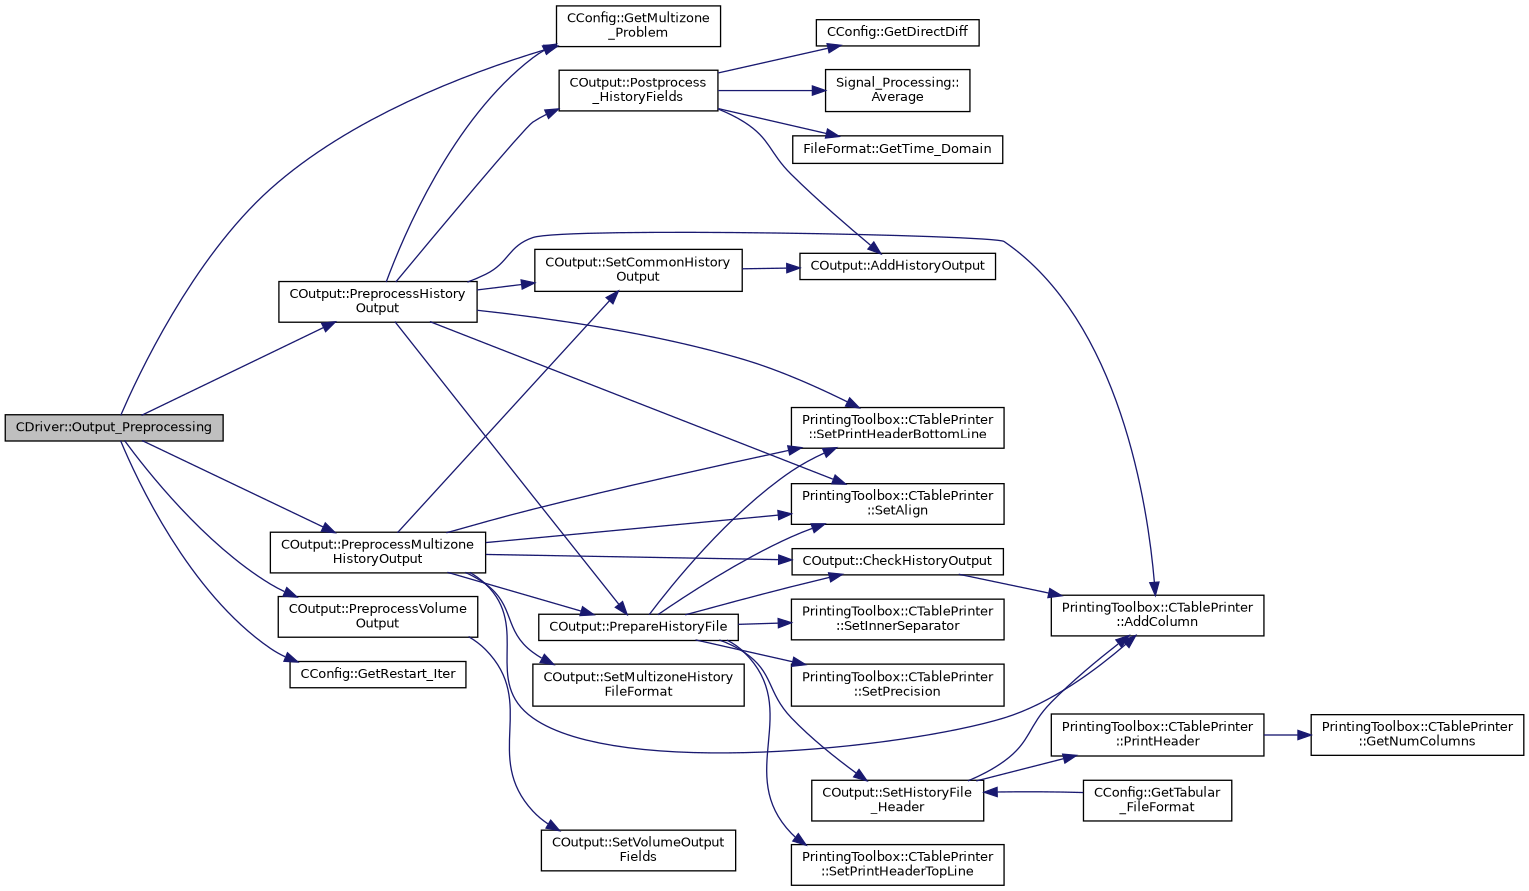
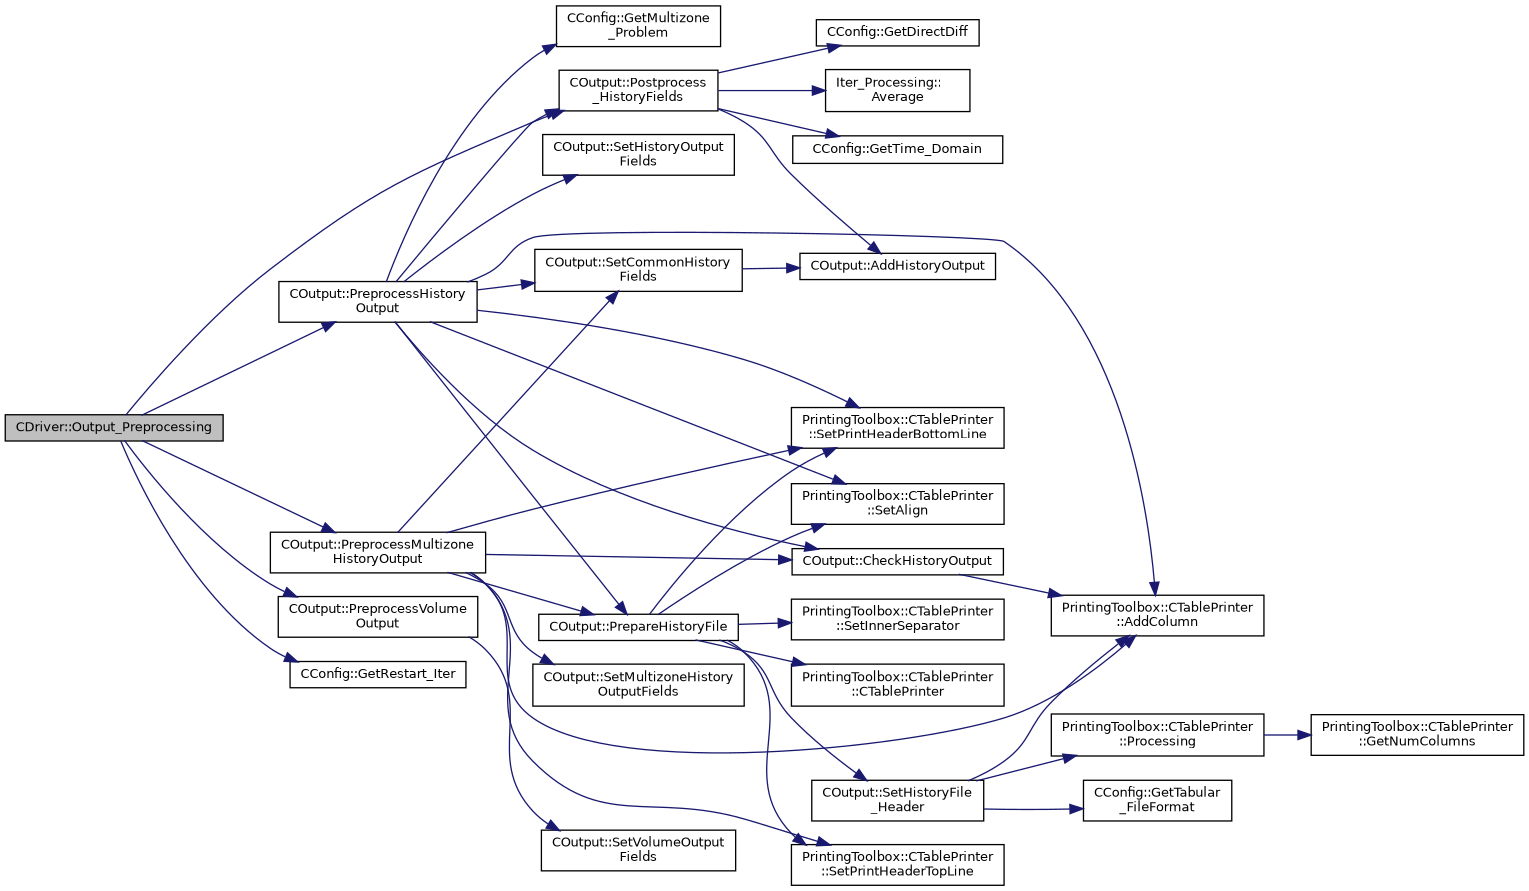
(898, 91) -> (898, 91)
(898, 150) -> (898, 150)
none -> (639, 155)
(285, 177) -> (317, 234)
(639, 270) -> (639, 270)
(632, 529) -> (569, 789)
(757, 596) -> (577, 474)
(639, 685) -> (639, 685)
(898, 685) -> (898, 685)
(1158, 735) -> (1158, 735)
(1040, 792) -> (1027, 809)
